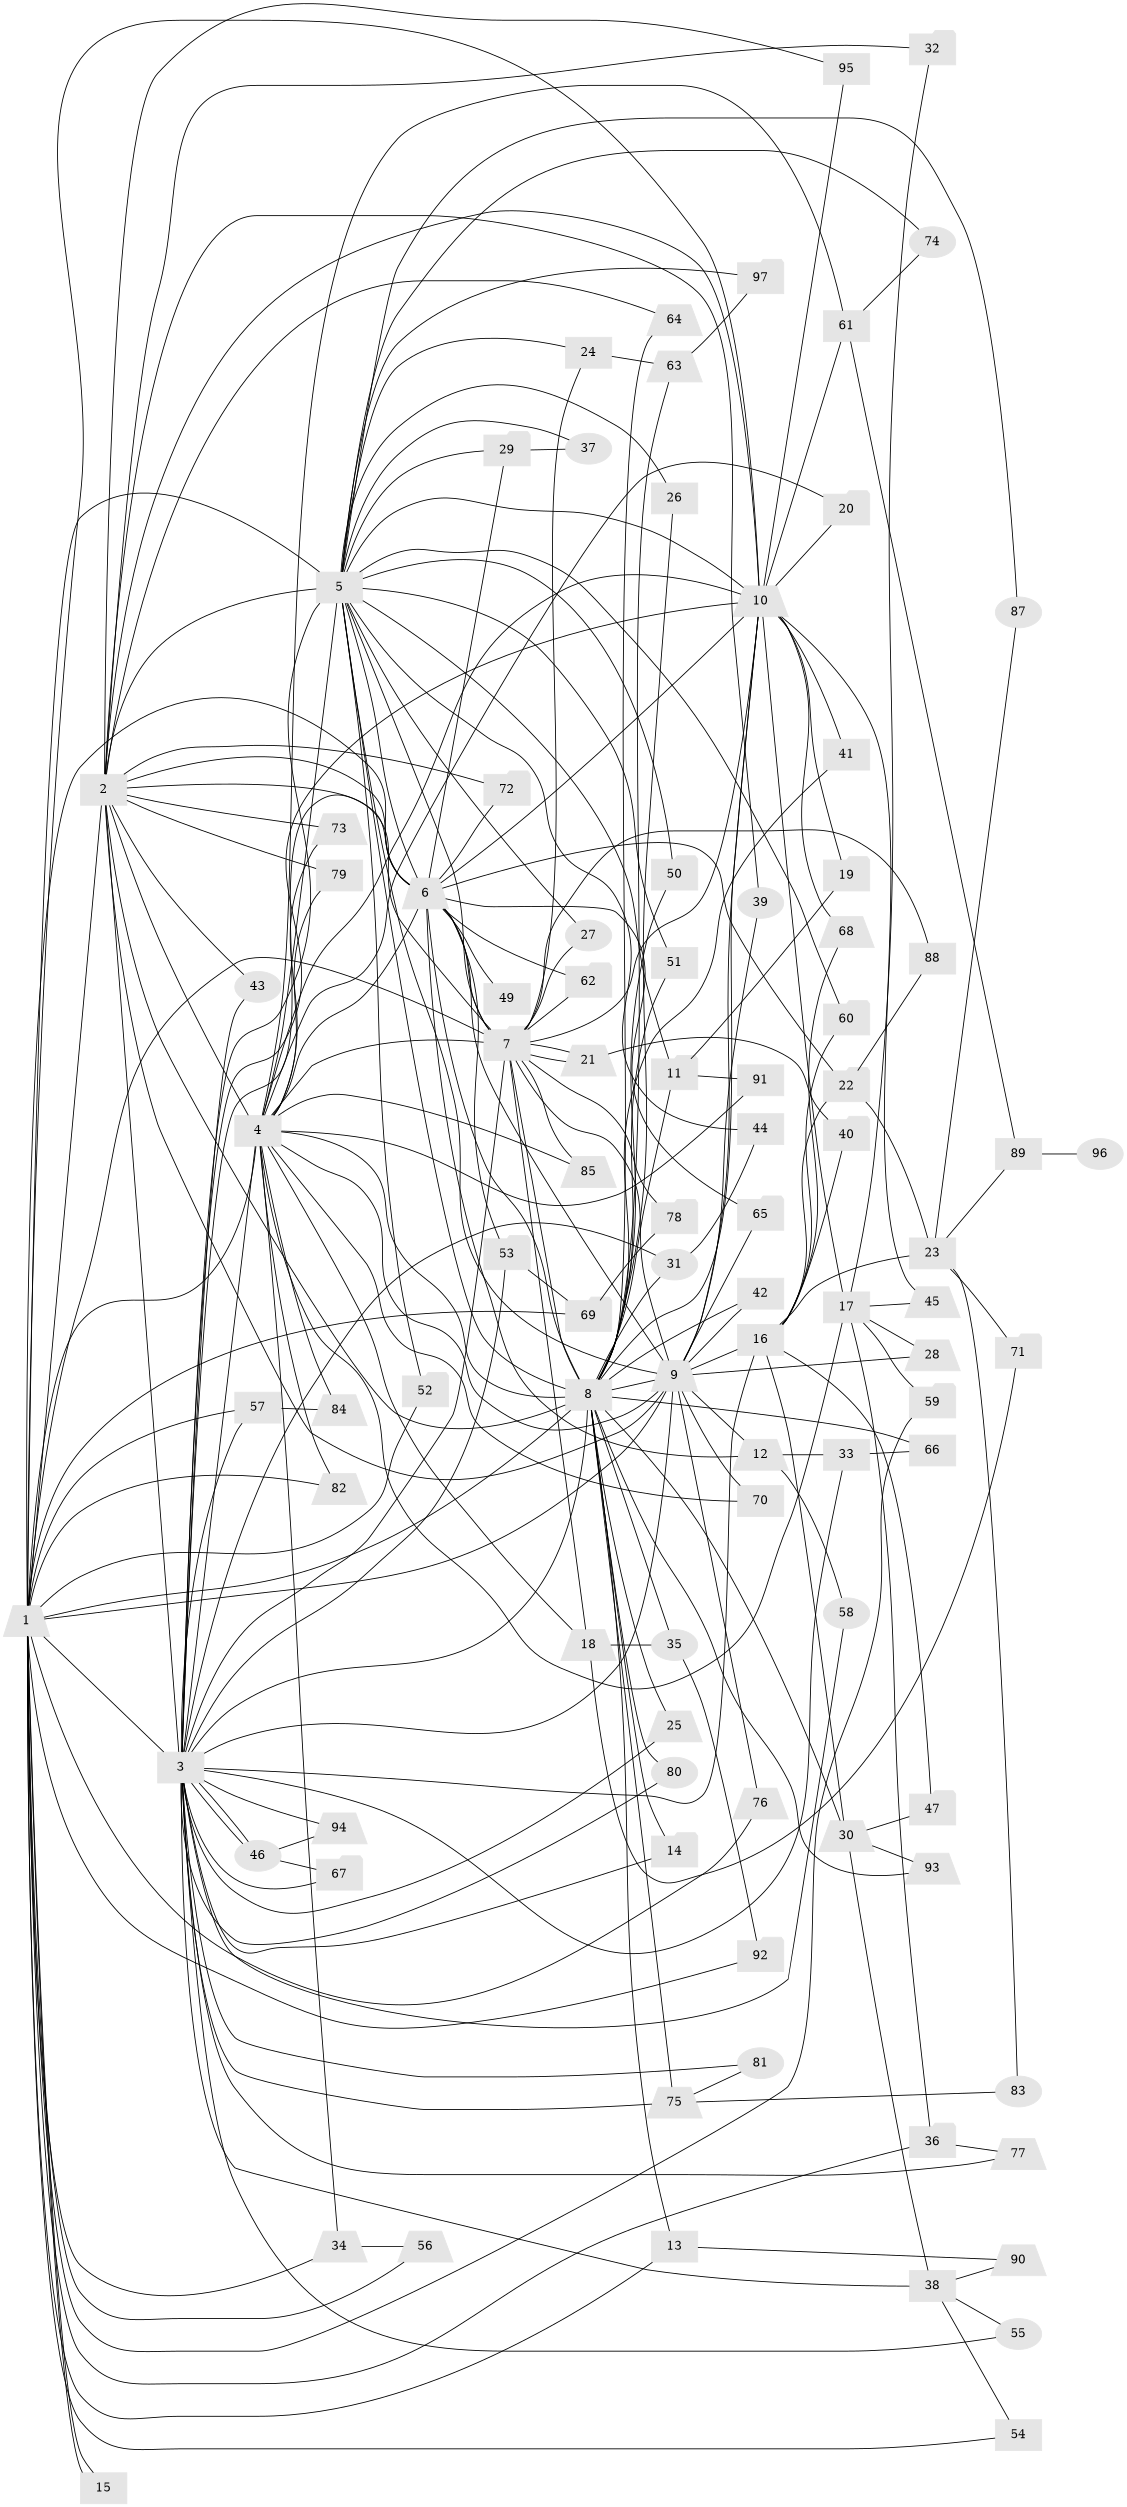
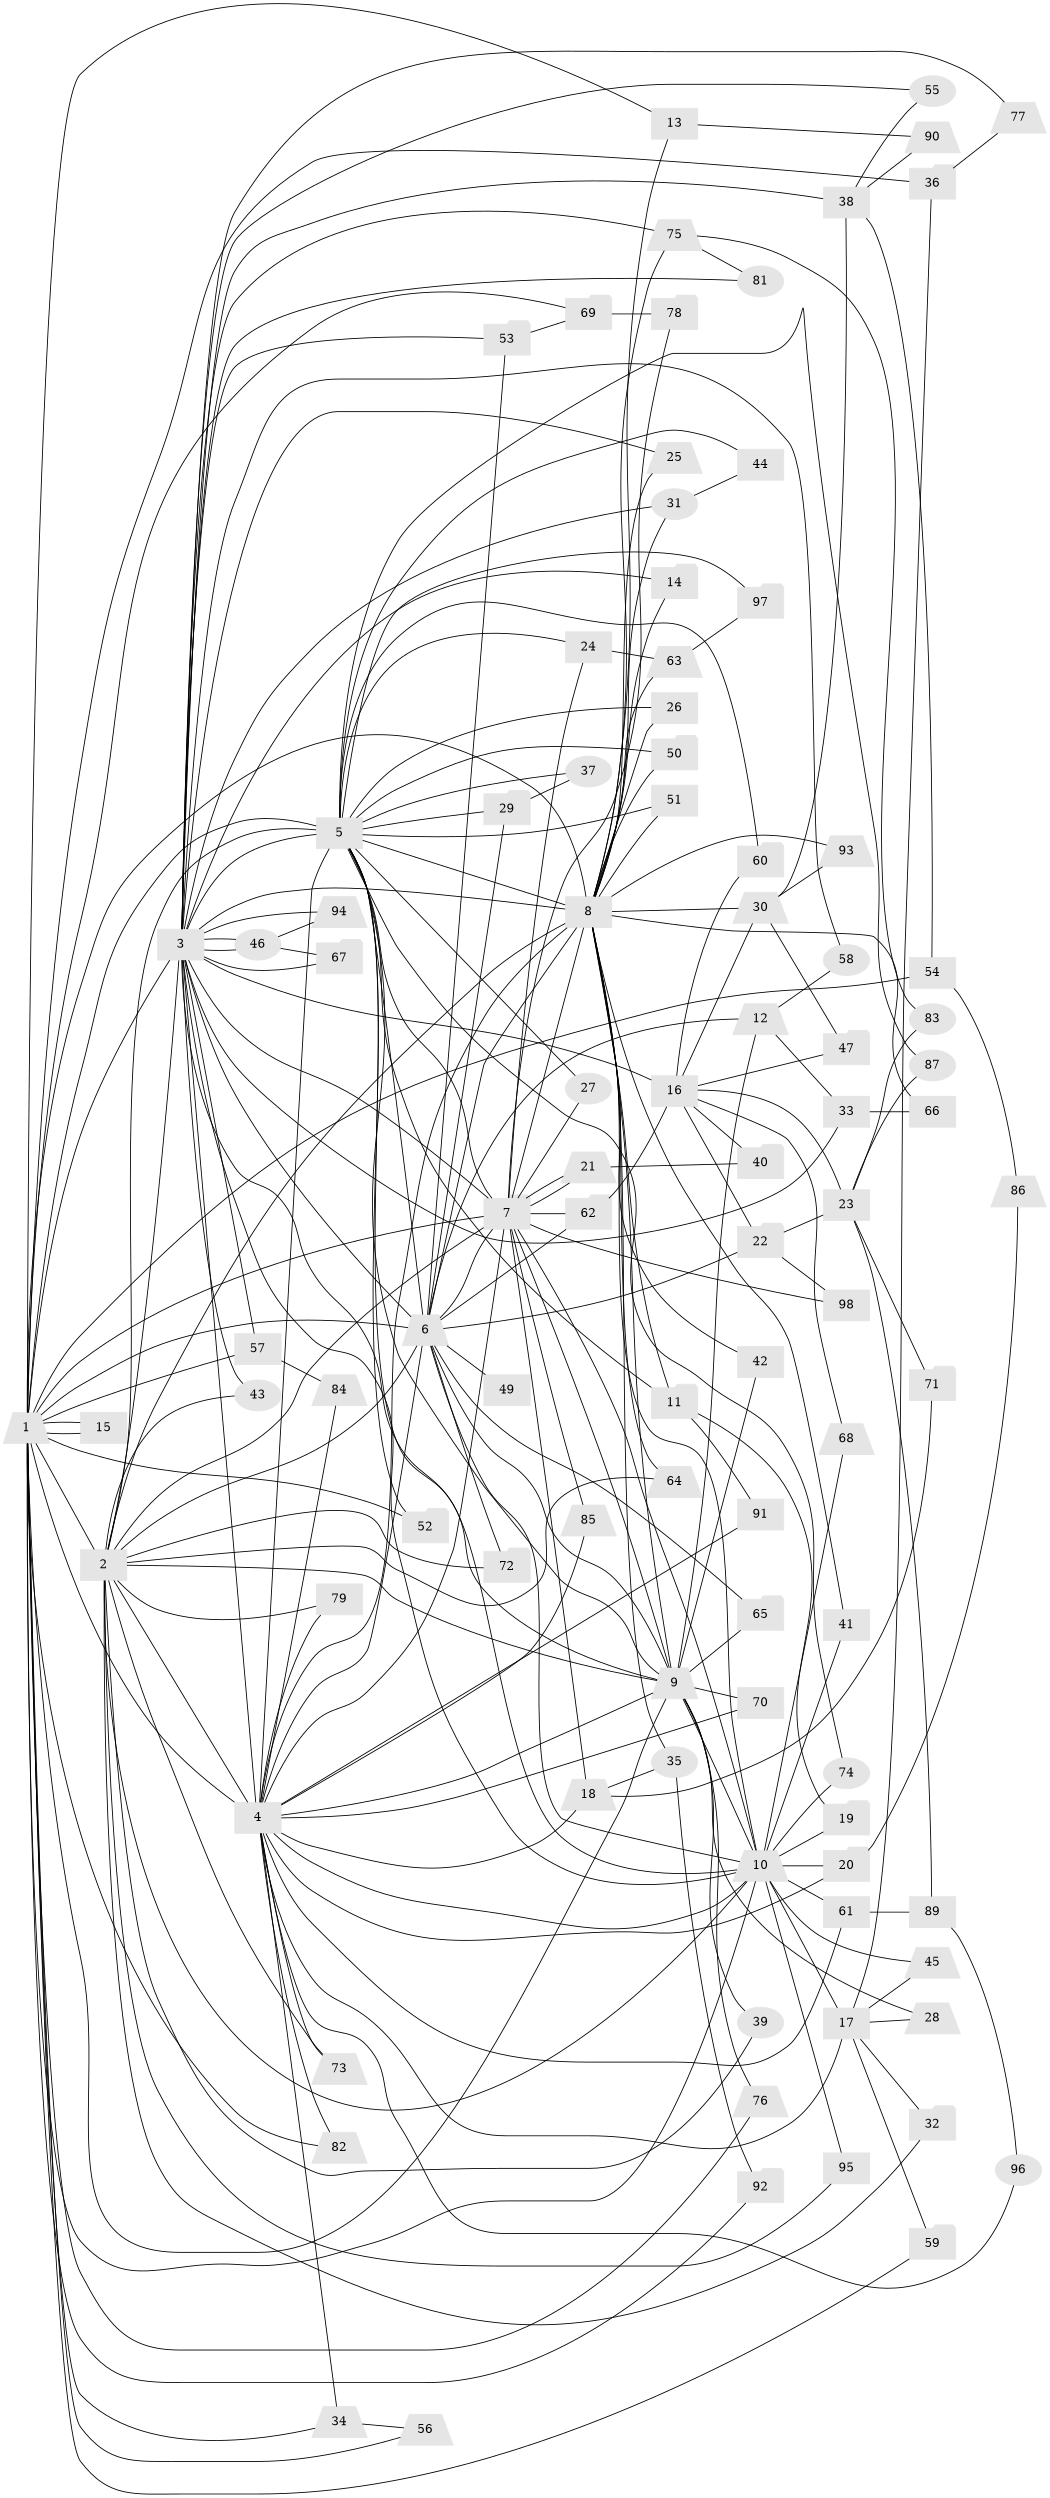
(891, 283) -> (801, 1816)
(933, 959) -> (847, 1305)
none -> (1019, 1191)
(714, 1359) -> (641, 1155)
(675, 1773) -> none
none -> (537, 2234)
